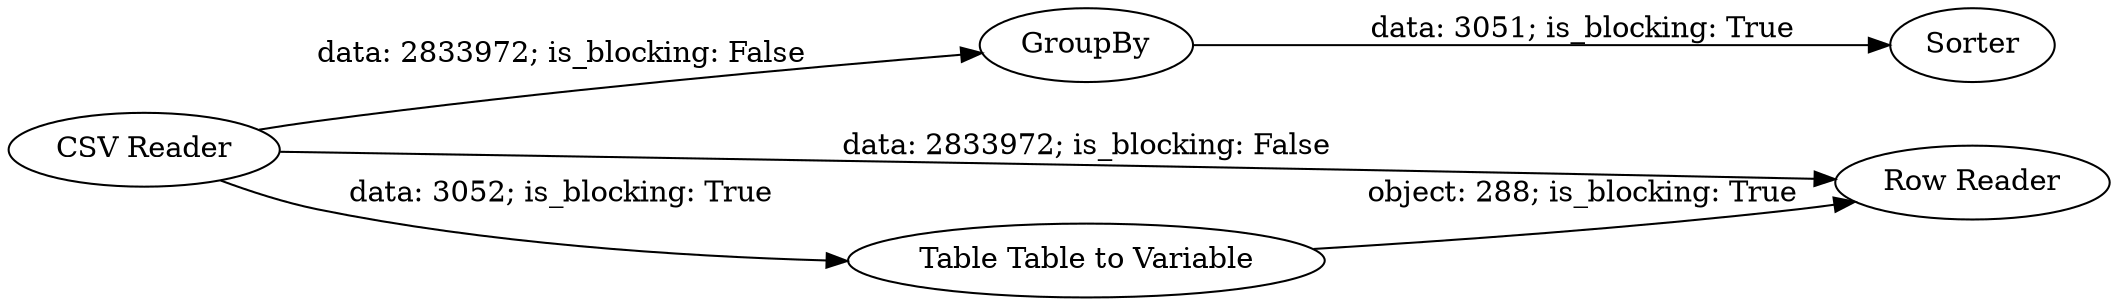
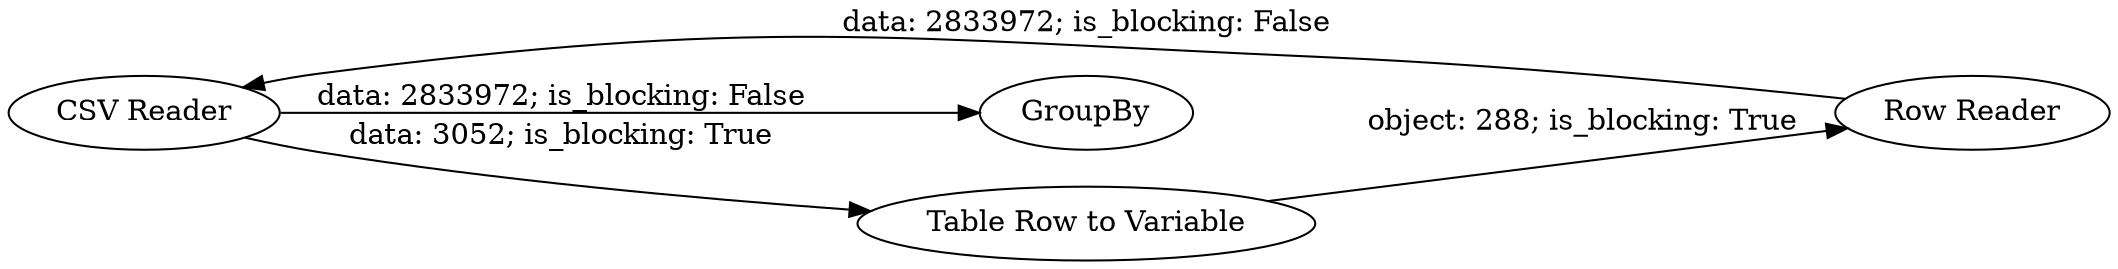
(1972, 45) -> none
(1047, 164) -> (1054, 44)
(1086, 261) -> (1086, 224)
